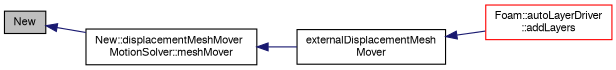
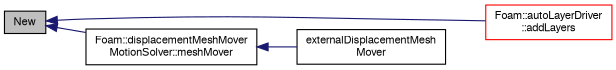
(471, 33) -> (272, 17)
(171, 47) -> (171, 47)
